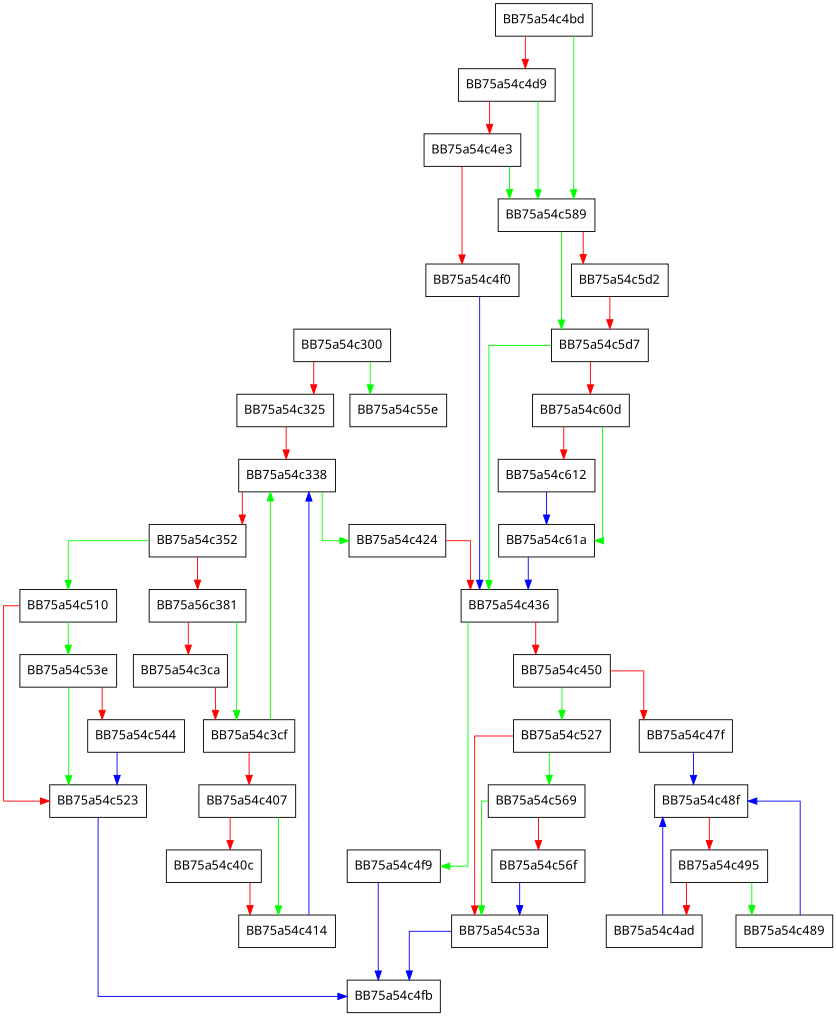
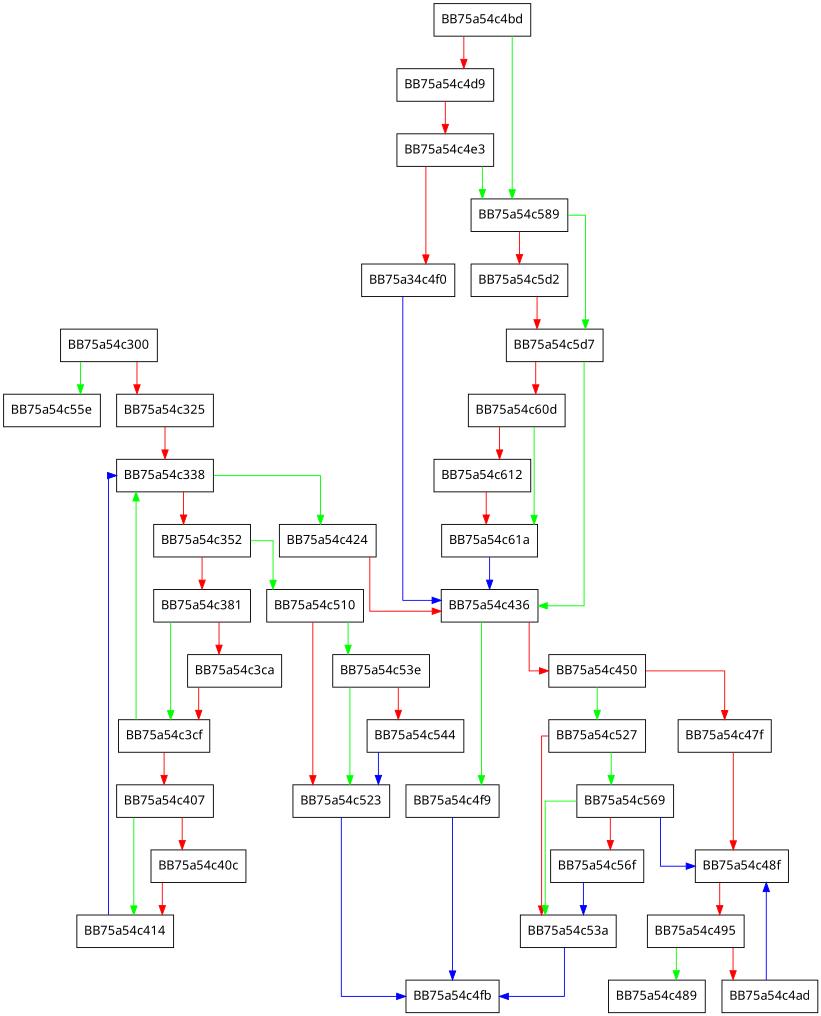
(538, 146) -> none
(472, 280) -> (408, 280)
(547, 504) -> (486, 504)
(198, 606) -> (202, 606)
(693, 764) -> (733, 797)
(800, 836) -> (660, 855)
